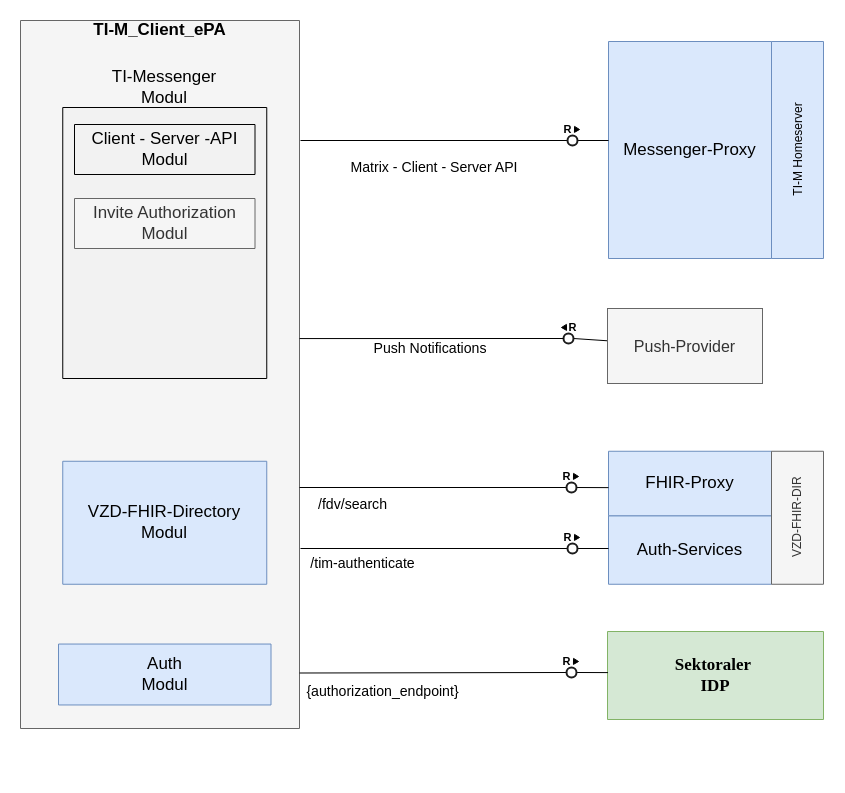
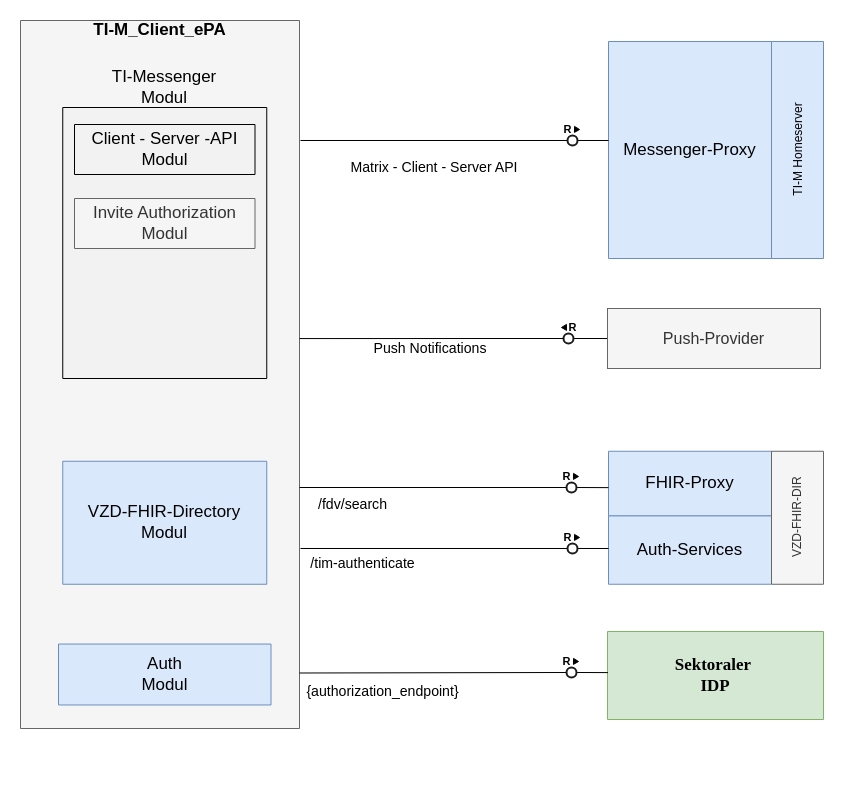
(685, 346) -> (714, 339)
